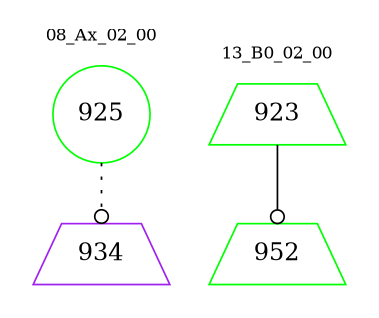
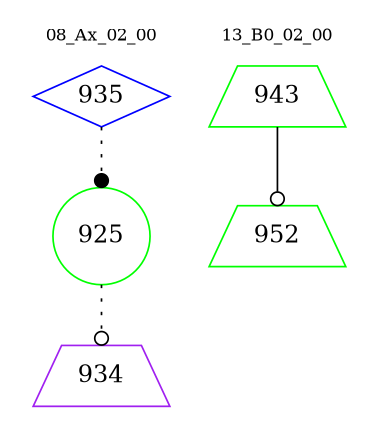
none -> (102, 96)
(277, 114) -> (277, 96)
